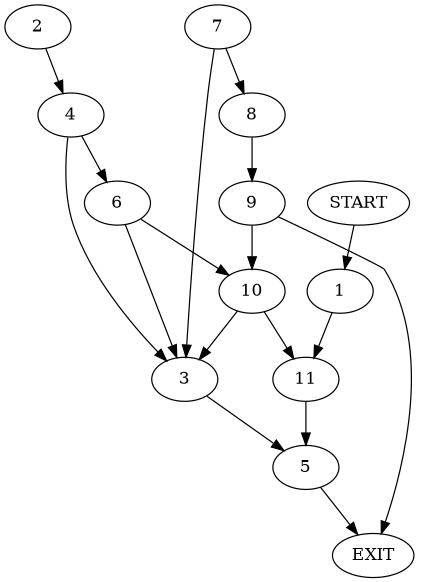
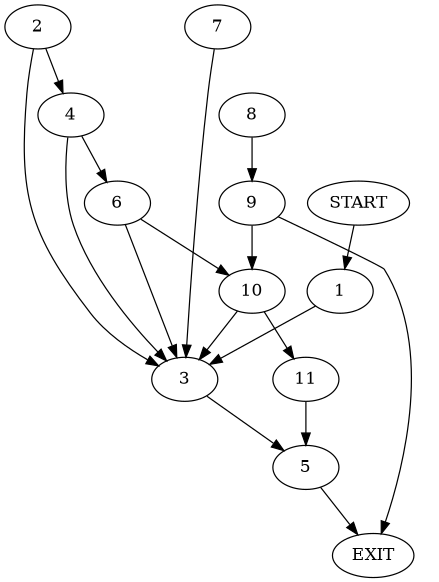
(233, 65) -> none
none -> (37, 225)
(325, 330) -> (268, 332)
